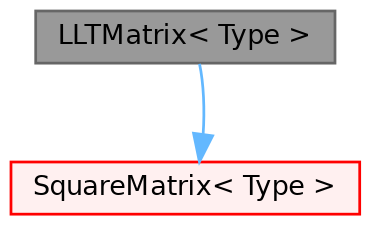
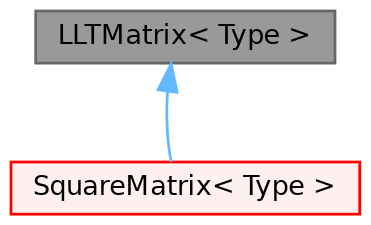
(204, 99) -> (167, 127)
